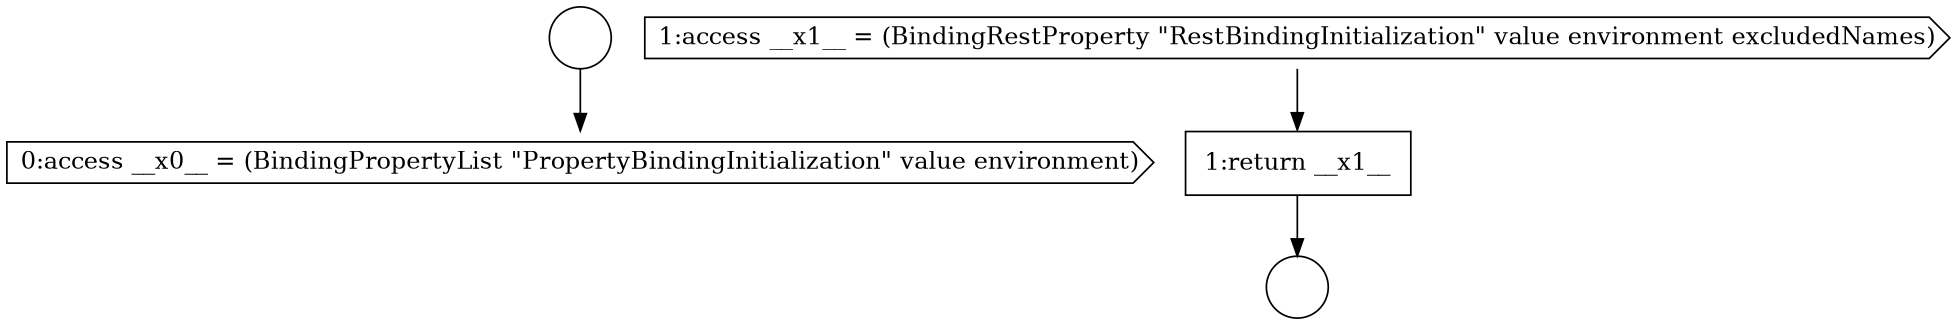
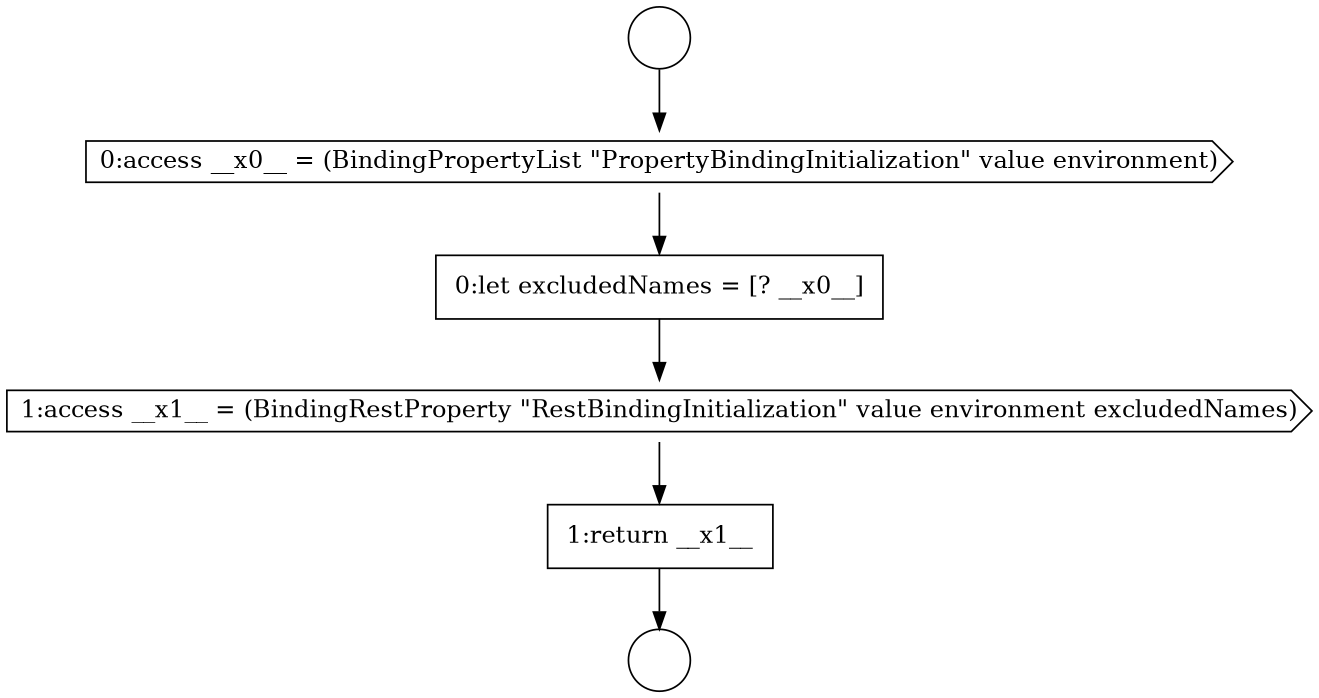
none -> (659, 286)
